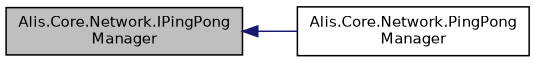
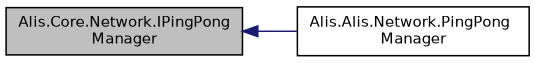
(413, 31) -> (413, 31)
